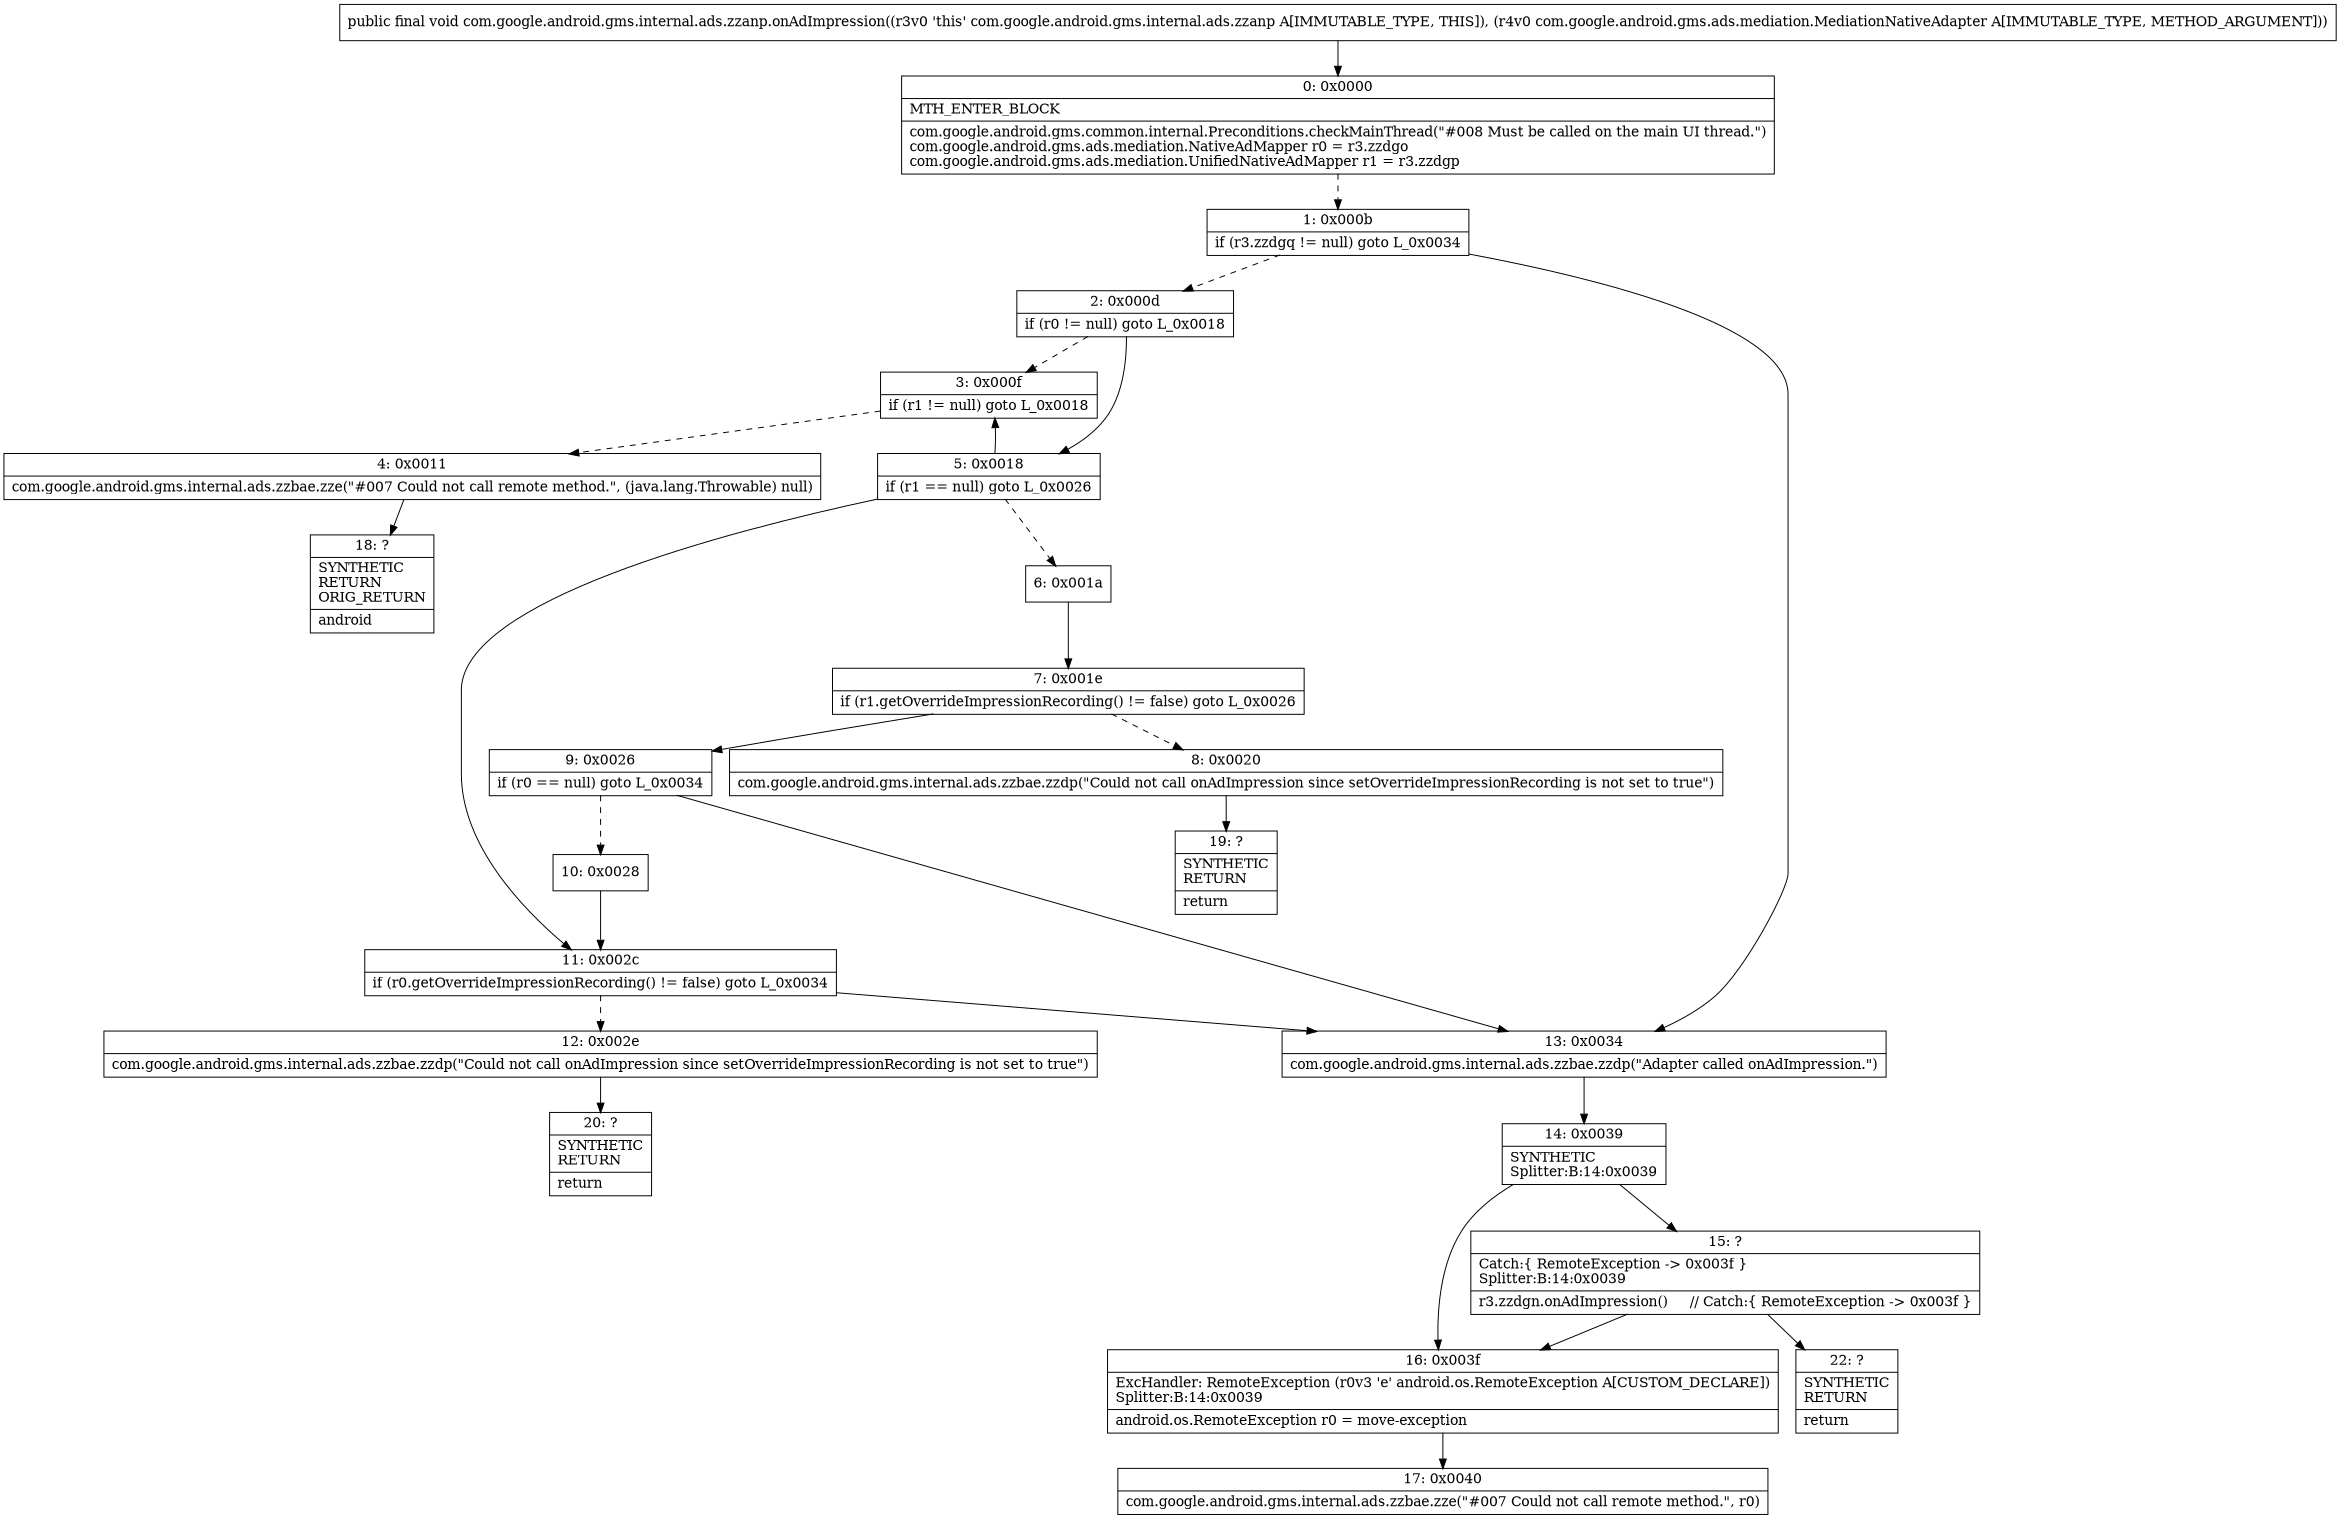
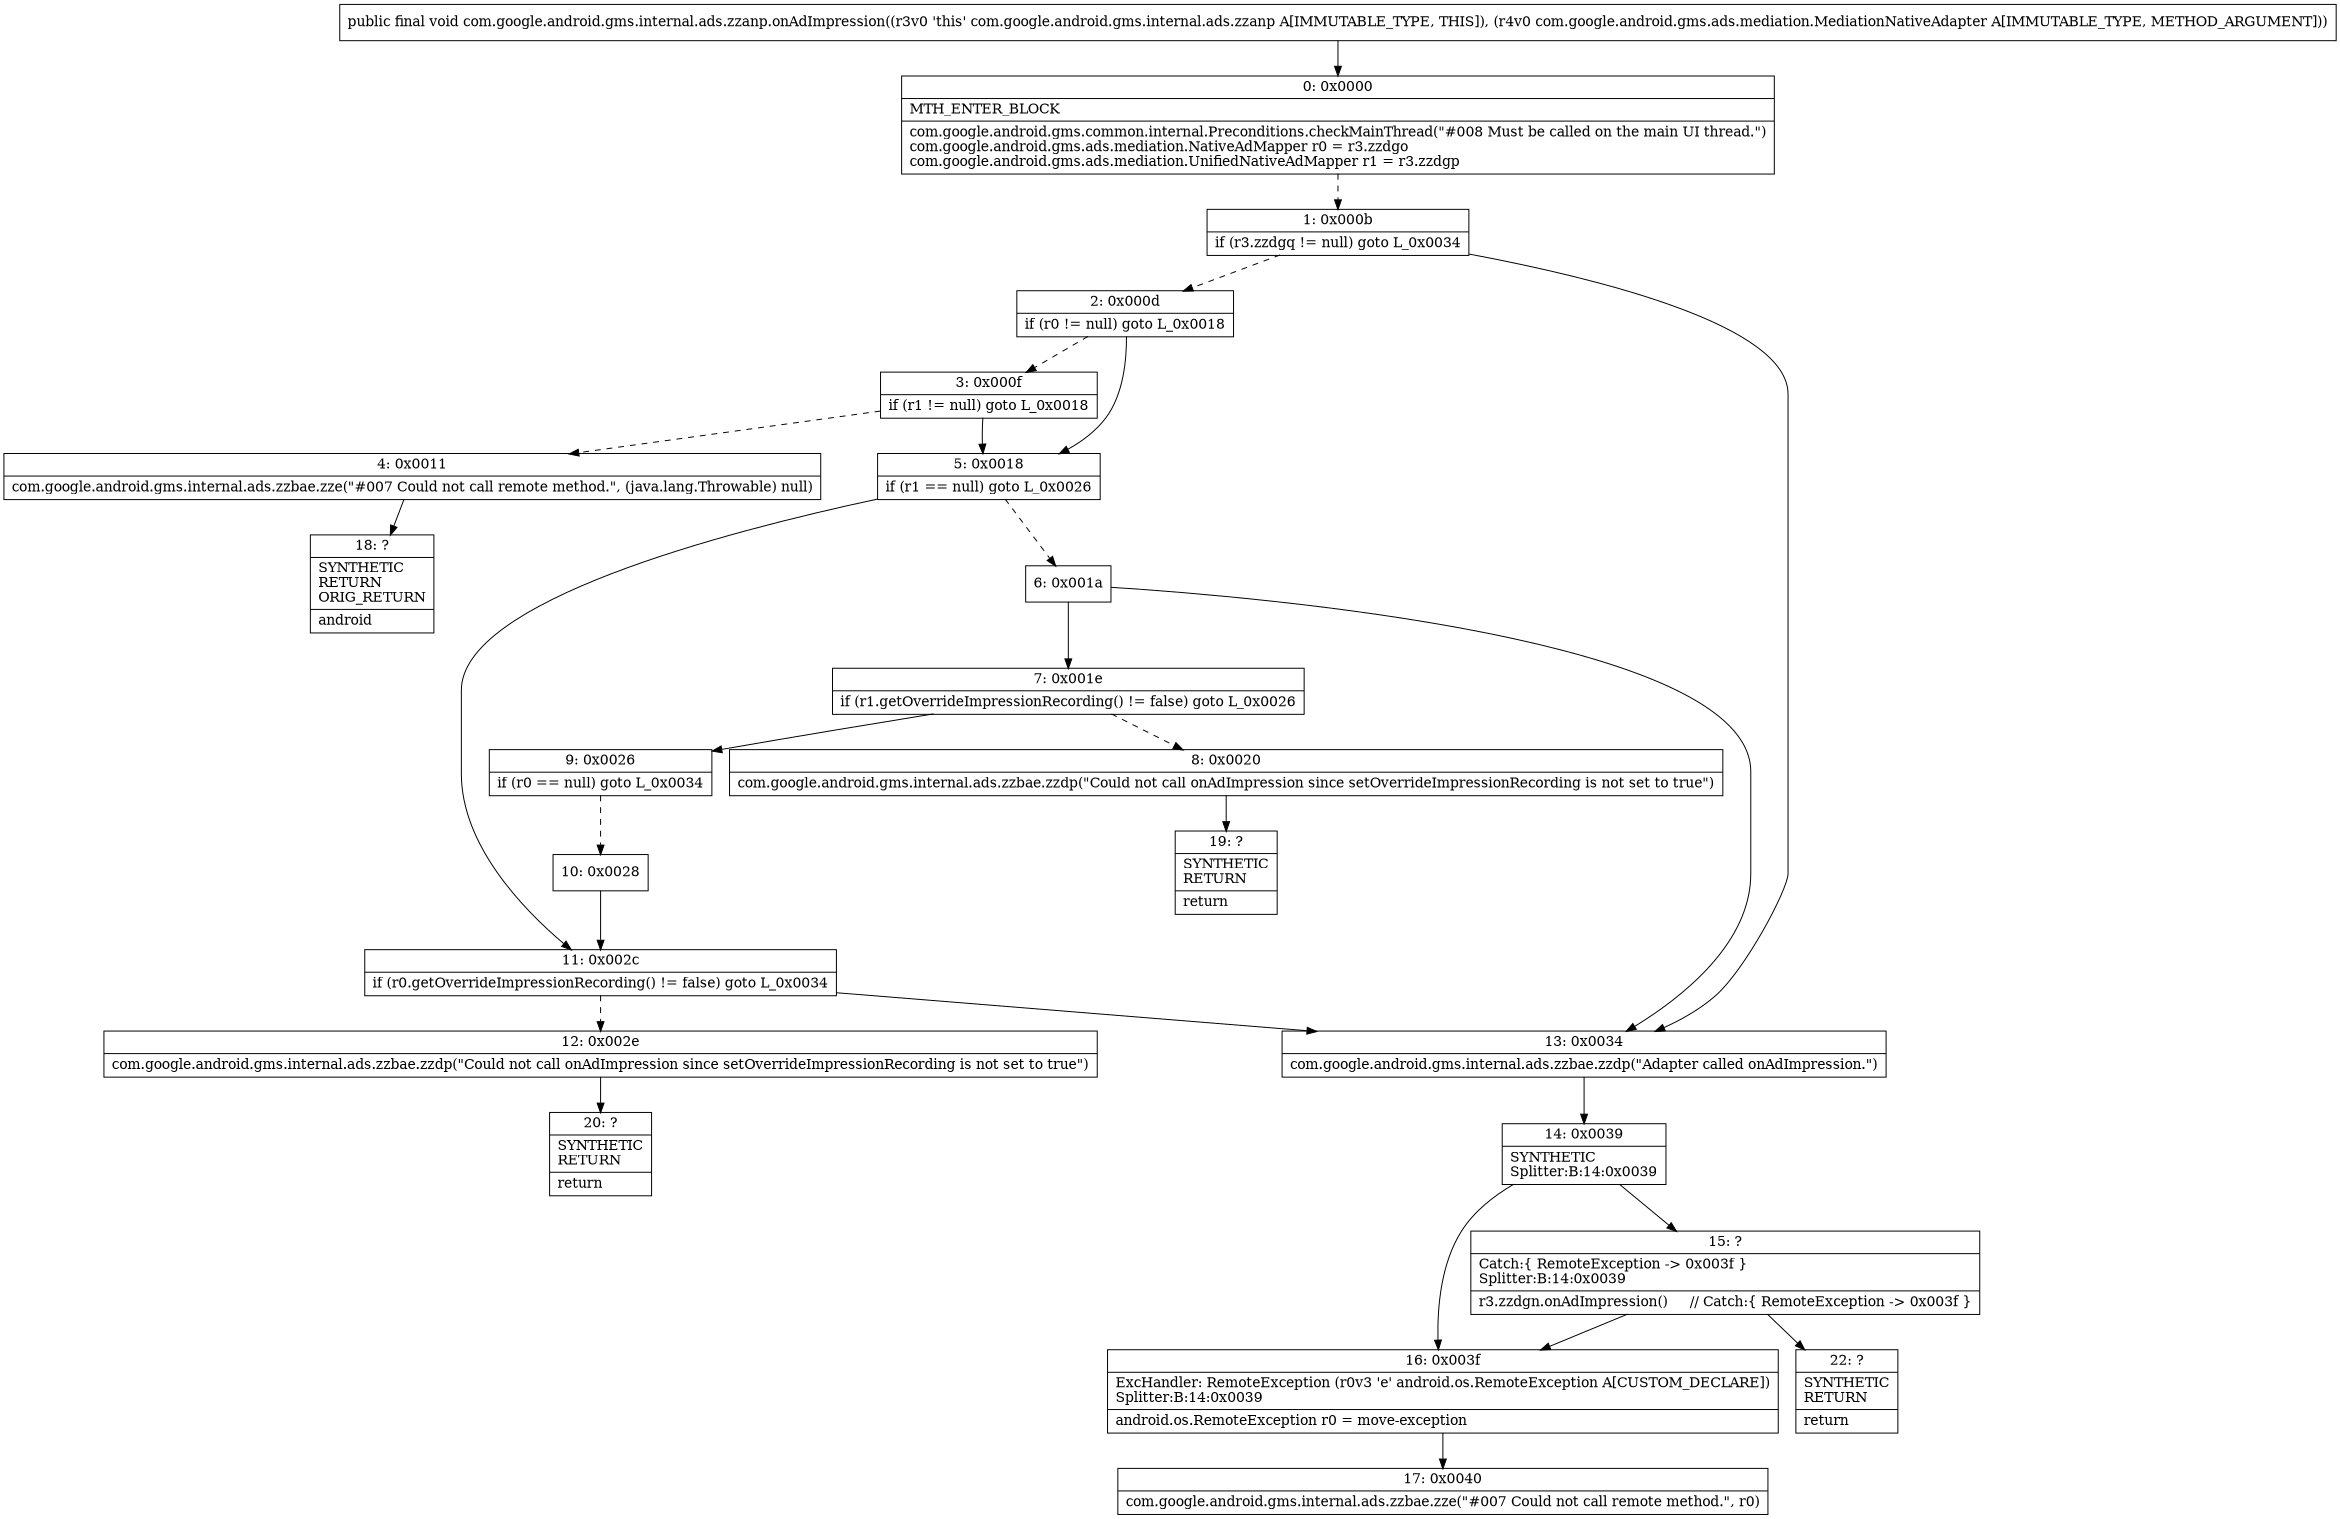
(995, 441) -> (982, 431)
(1087, 912) -> (1601, 662)
